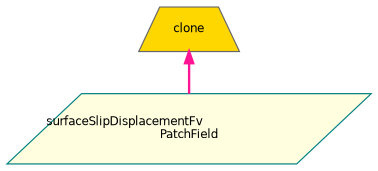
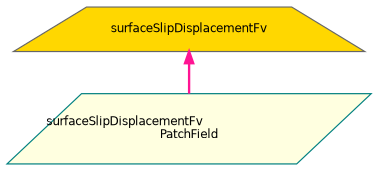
(189, 29) -> (189, 29)
